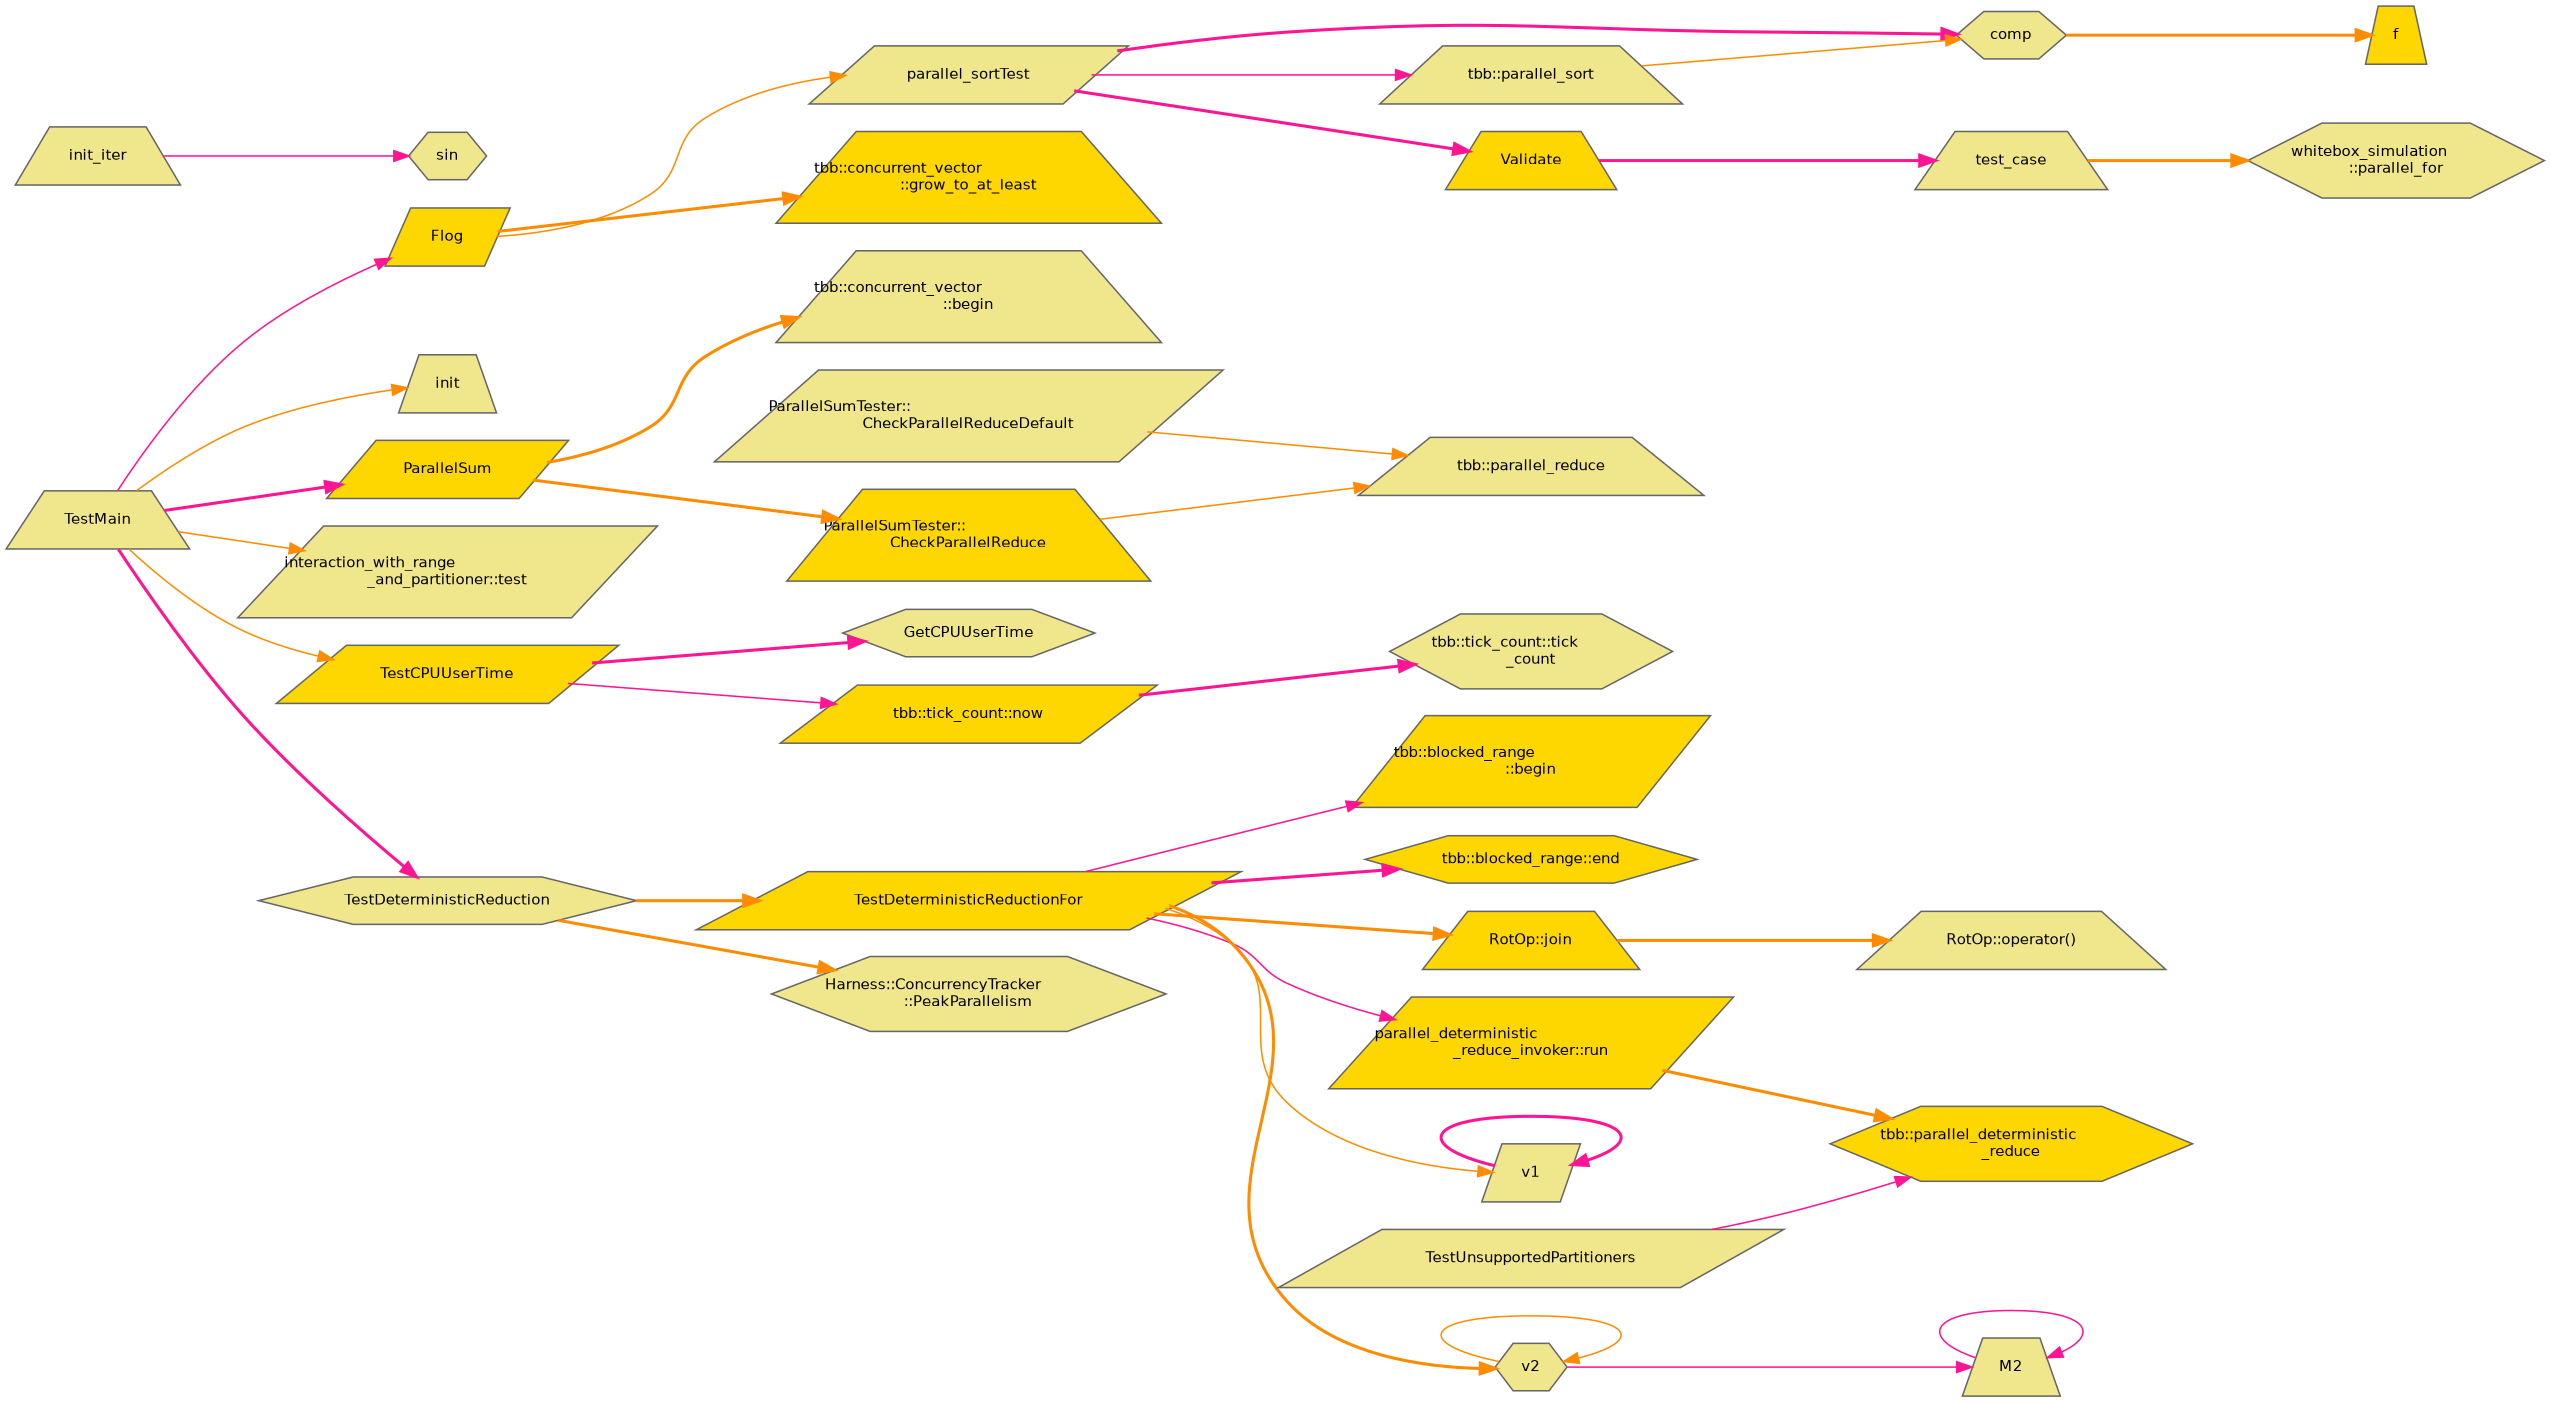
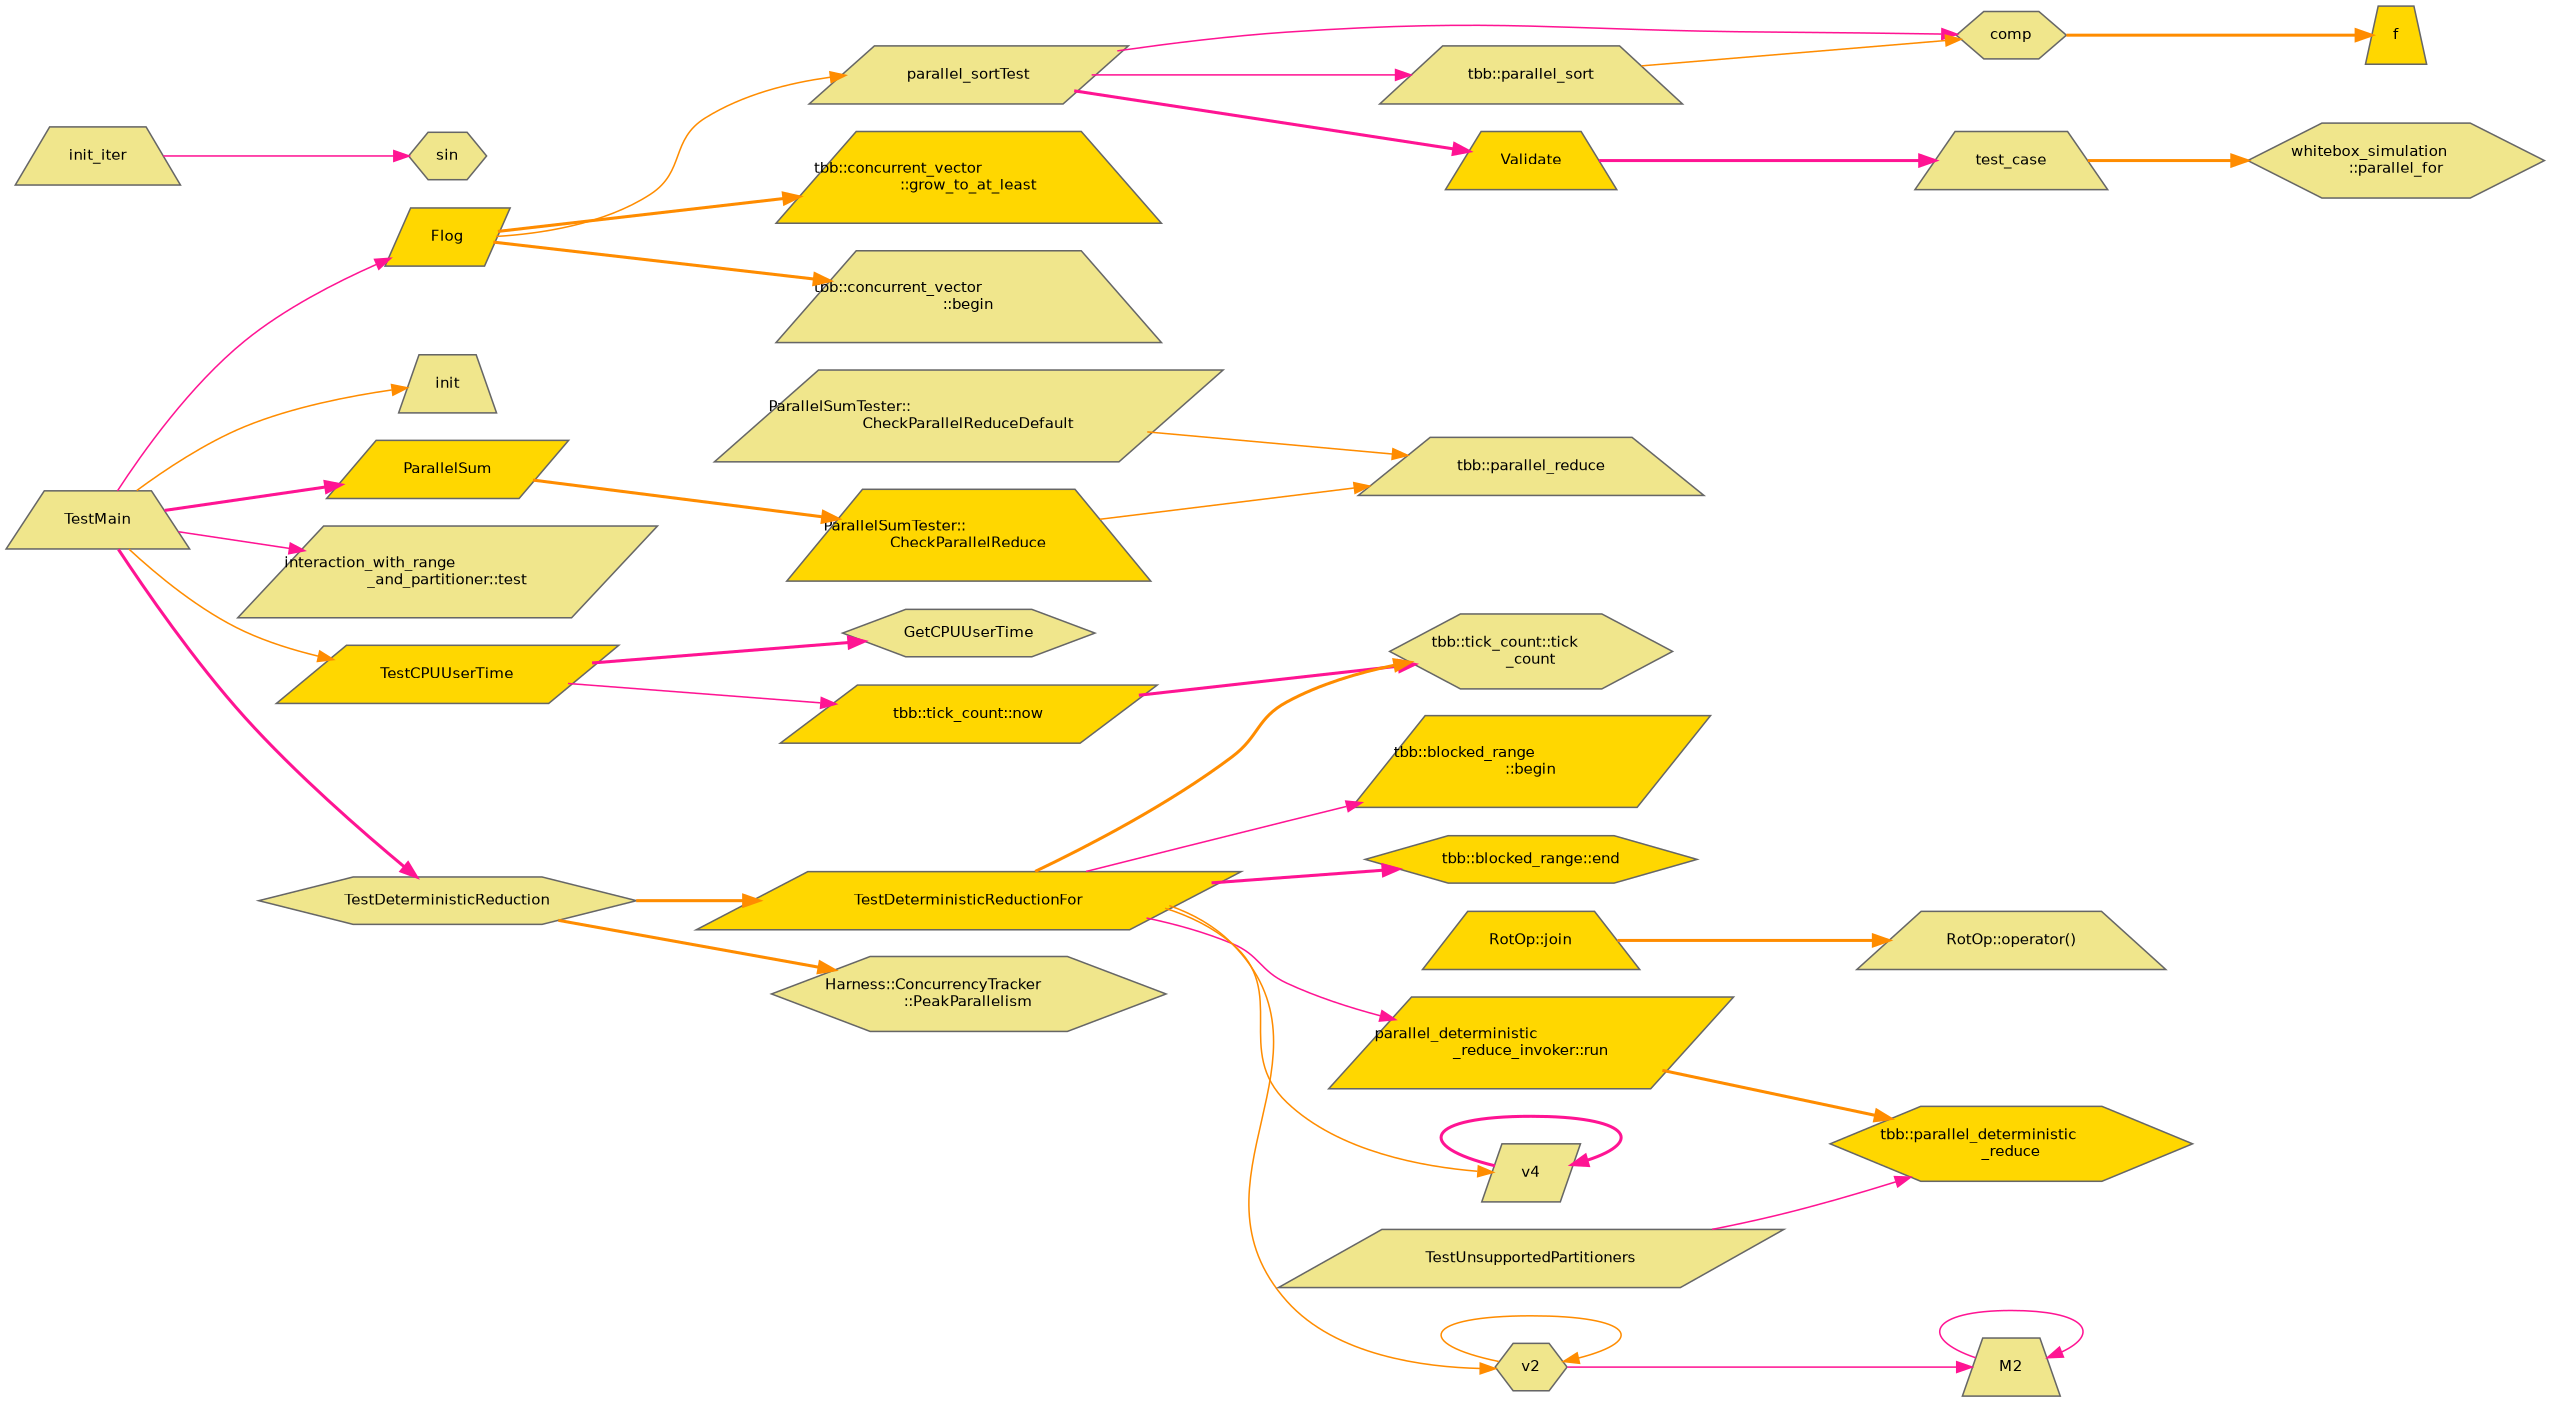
(1529, 26) -> (1529, 26)
(673, 403) -> (654, 261)
(234, 540) -> (234, 540)
(1294, 924) -> (1218, 767)
(1531, 1173) -> (1531, 1173)
(1251, 1189) -> (1251, 1189)
